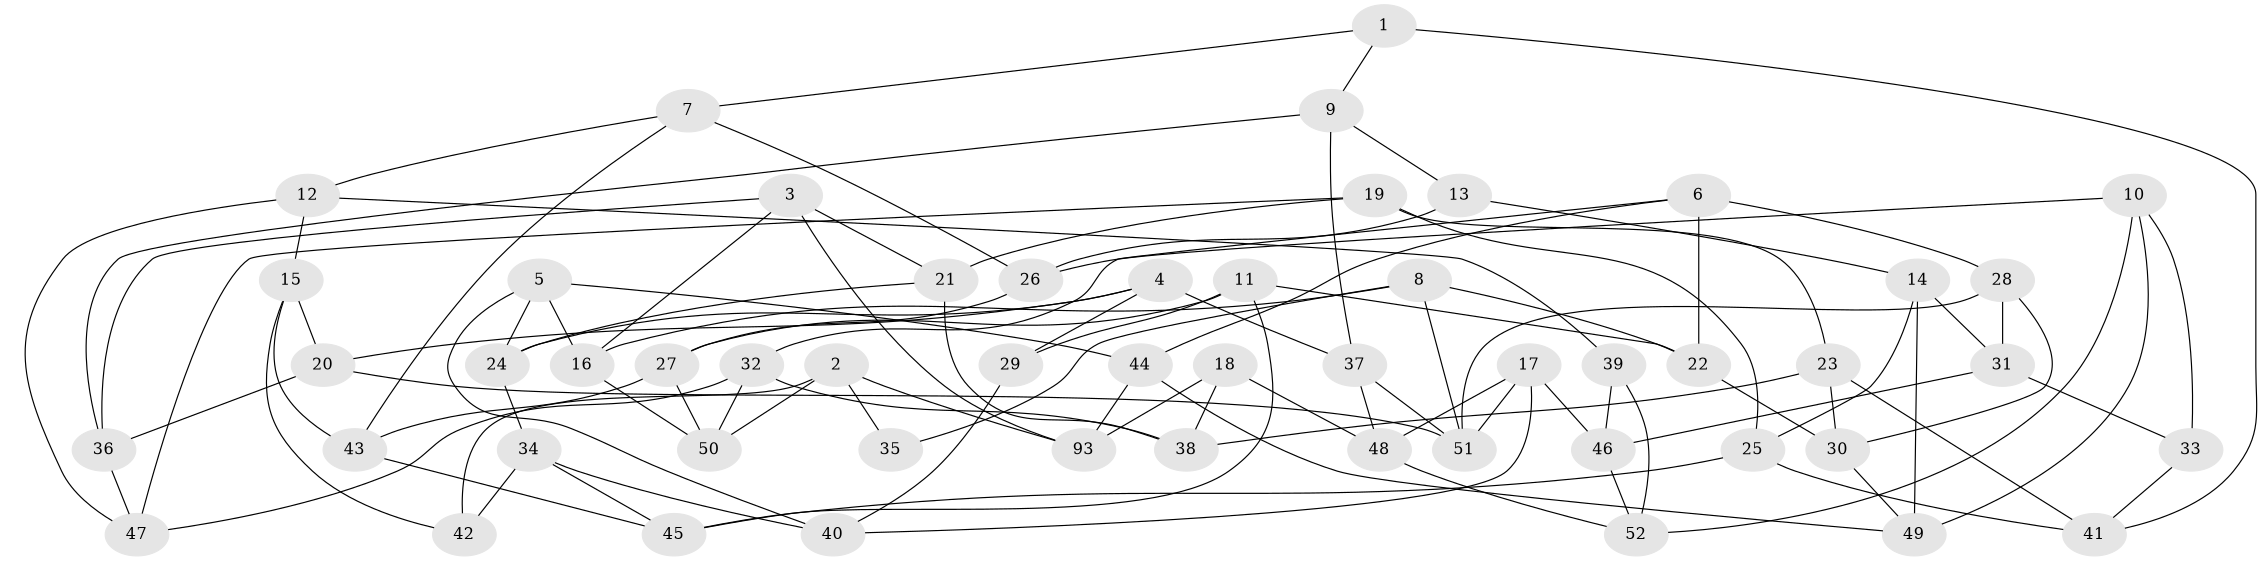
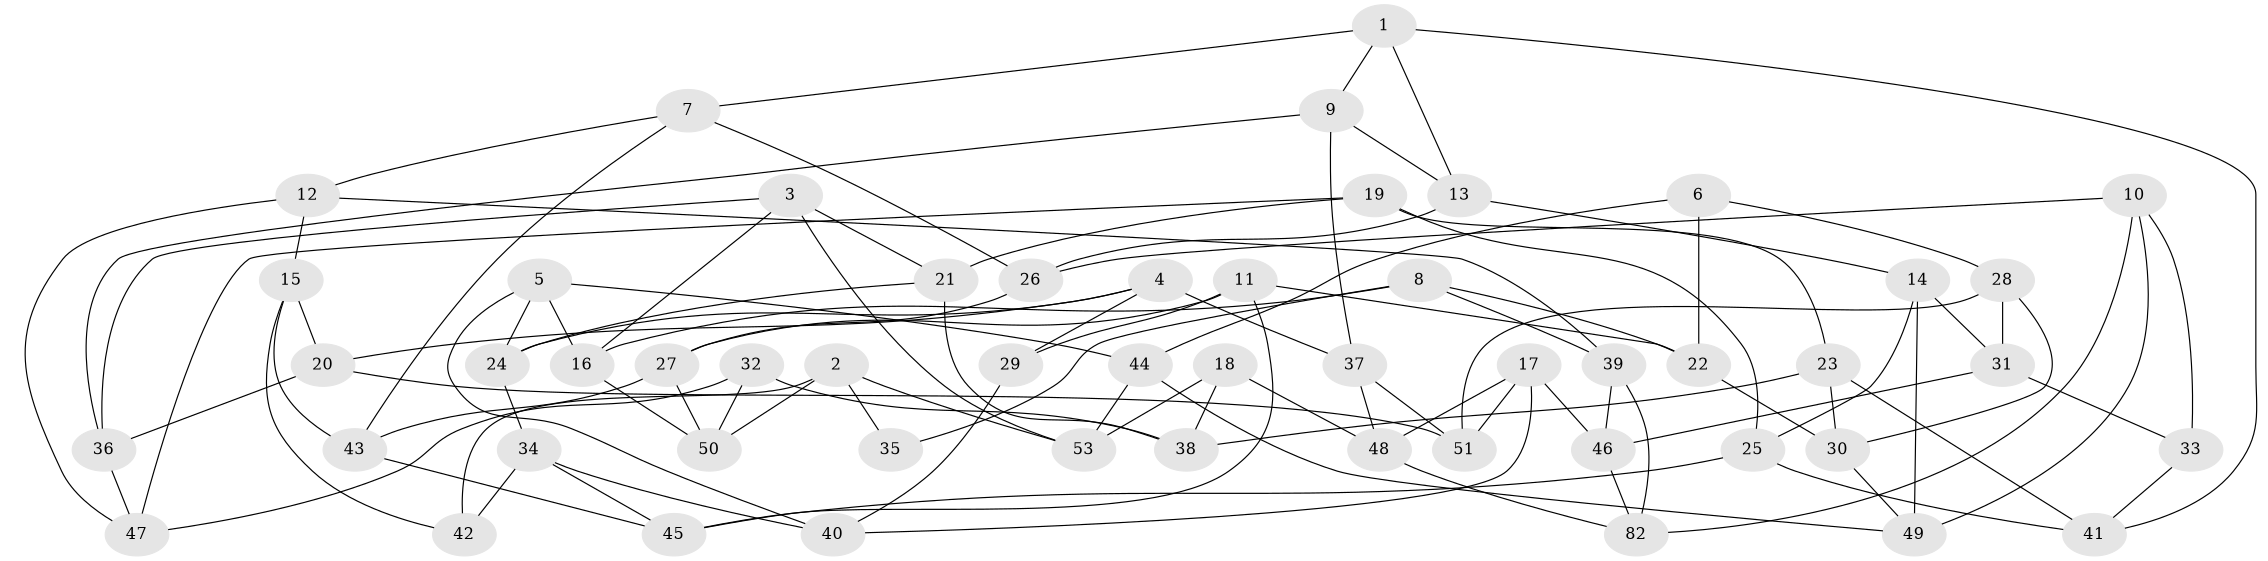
none -> (1422, 111)
(1101, 273) -> none
(1442, 365) -> (1497, 312)
(1084, 450) -> (1084, 450)
(1636, 535) -> (1636, 535)
